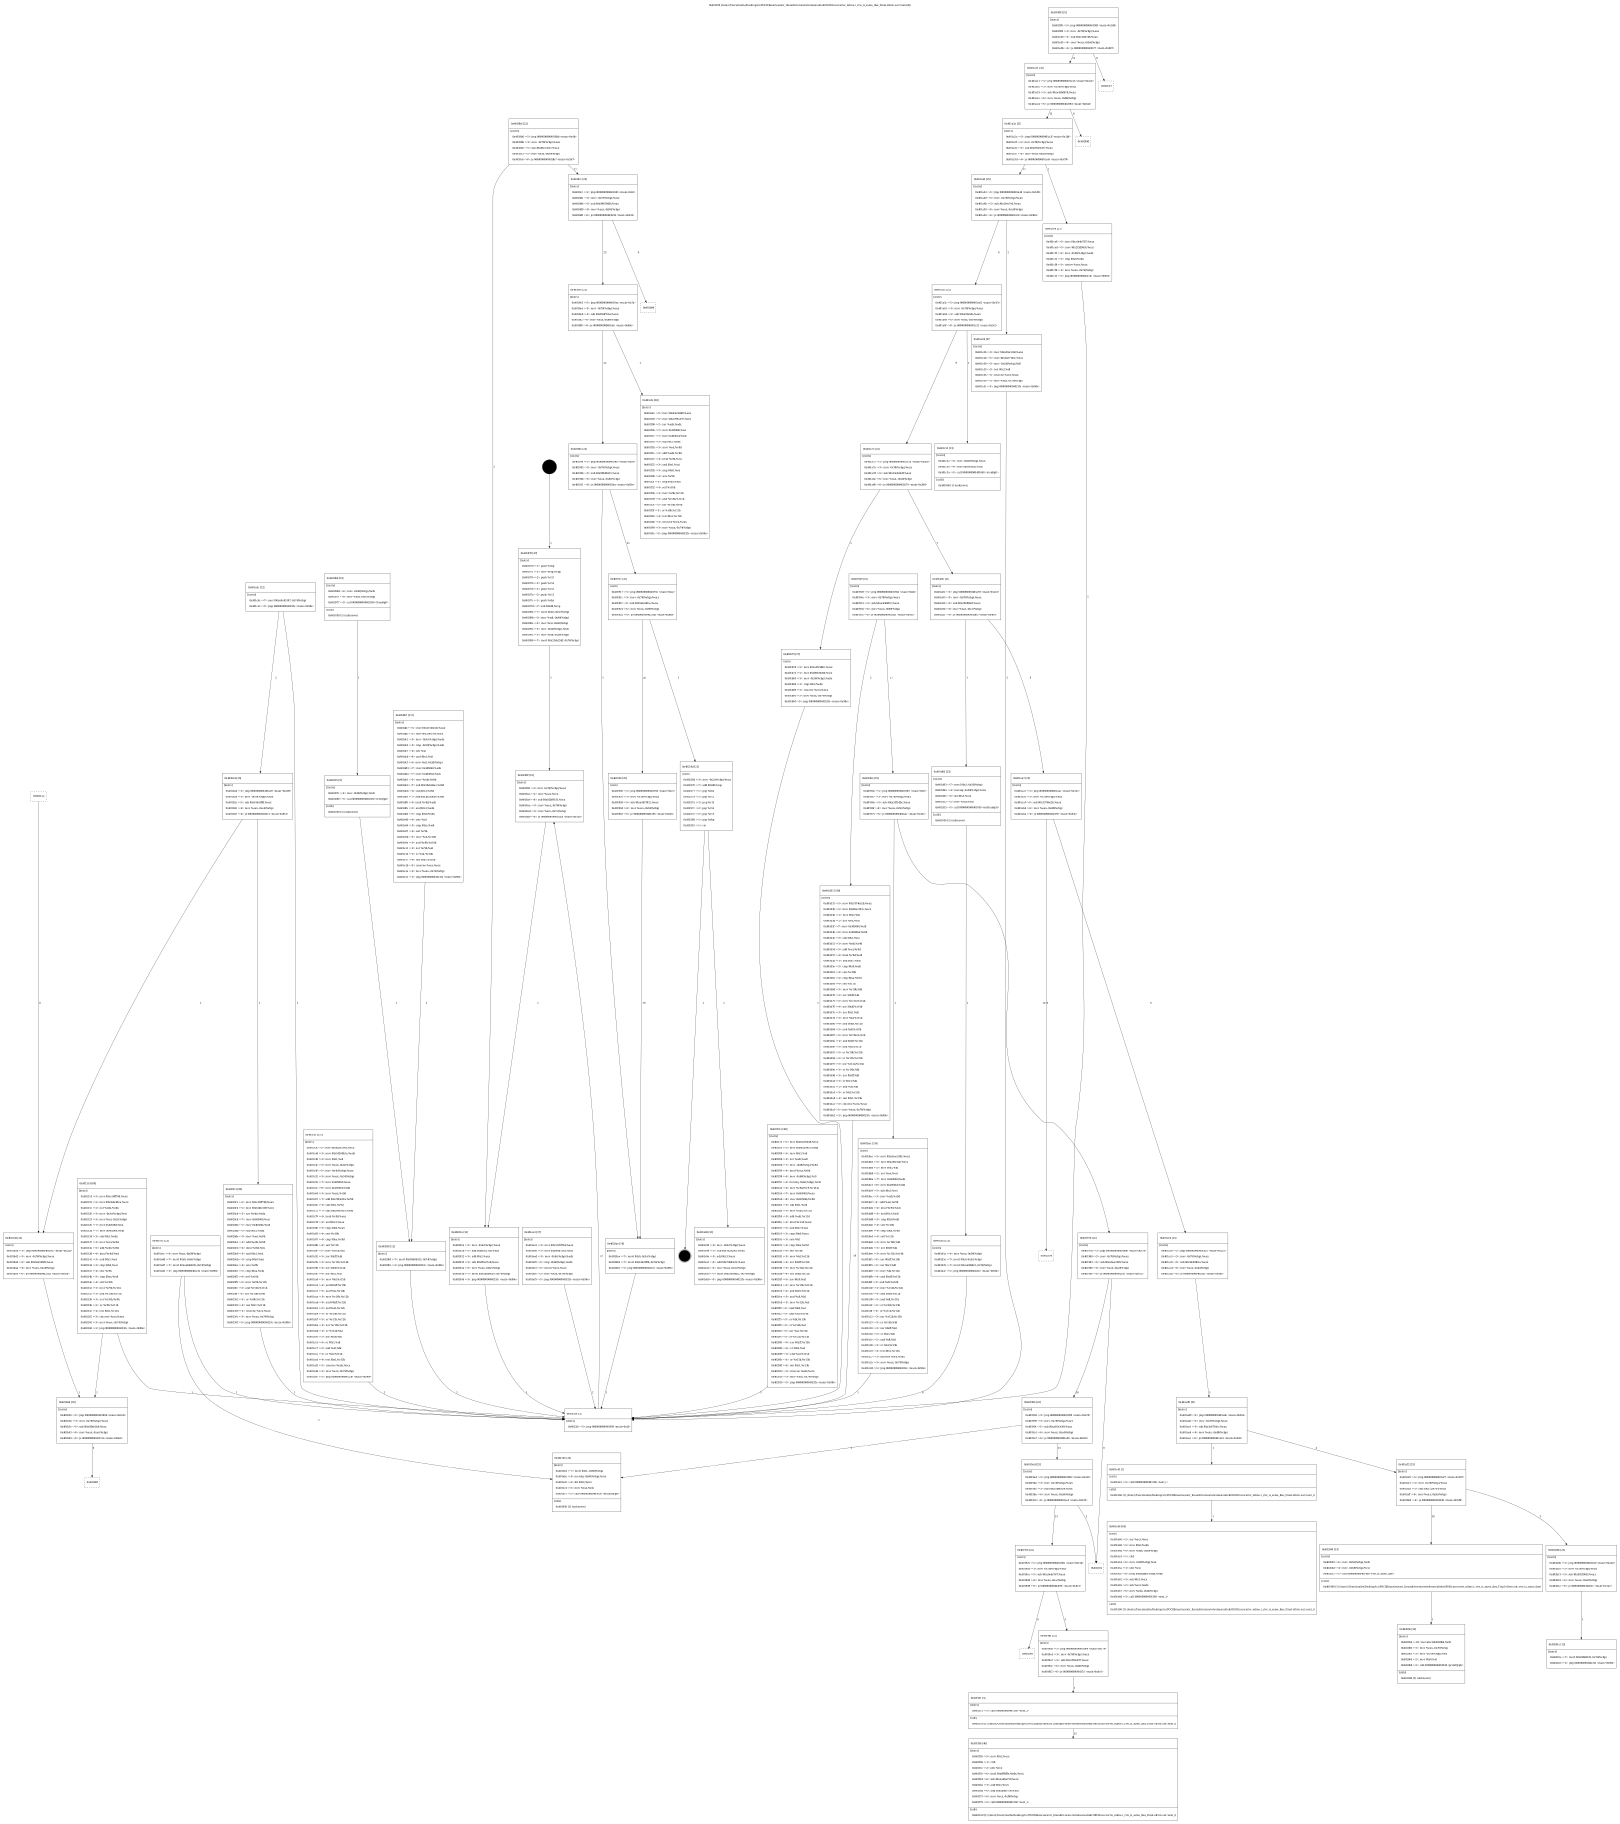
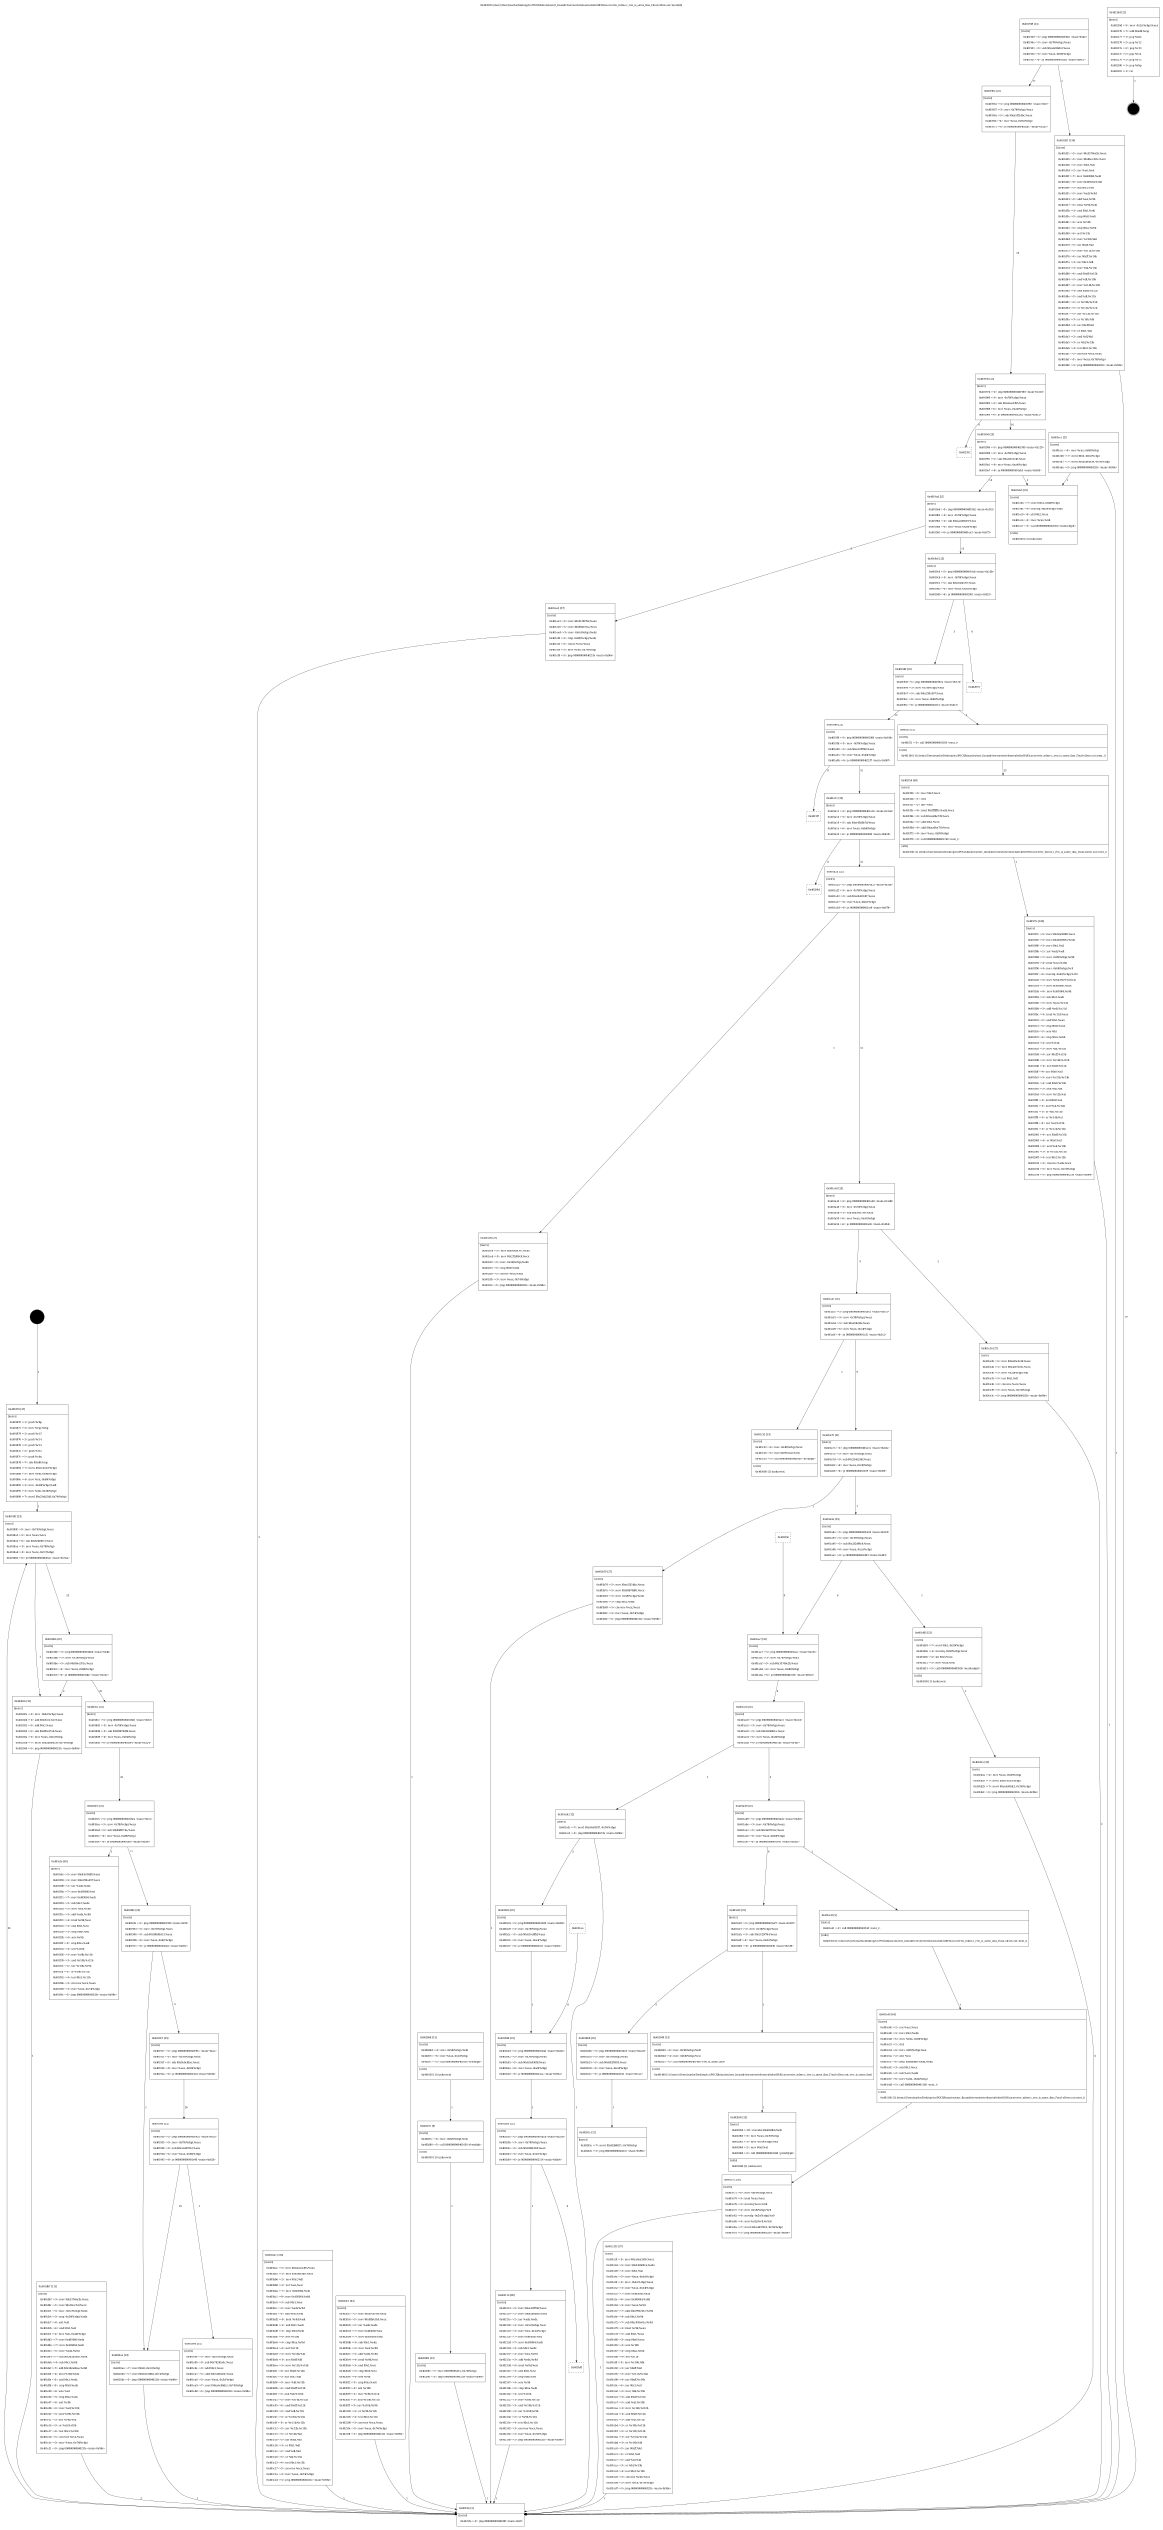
(648, 308) -> none
(672, 690) -> none
none -> (895, 714)
none -> (1020, 886)
(894, 978) -> none
(258, 1001) -> none
(718, 1028) -> (200, 2251)
(1046, 1034) -> (783, 1587)
(418, 1061) -> (286, 2508)
(99, 1364) -> (531, 2227)
(1433, 1517) -> (763, 2005)
(1091, 1532) -> (771, 573)
none -> (57, 1598)
none -> (676, 1777)
none -> (757, 2206)
